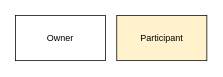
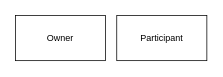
(162, 38) -> (162, 38)
